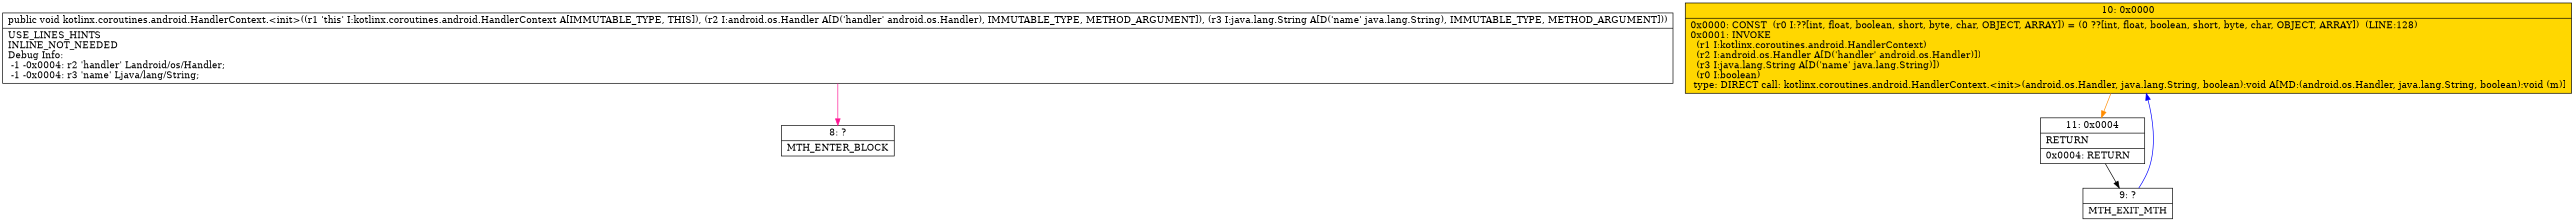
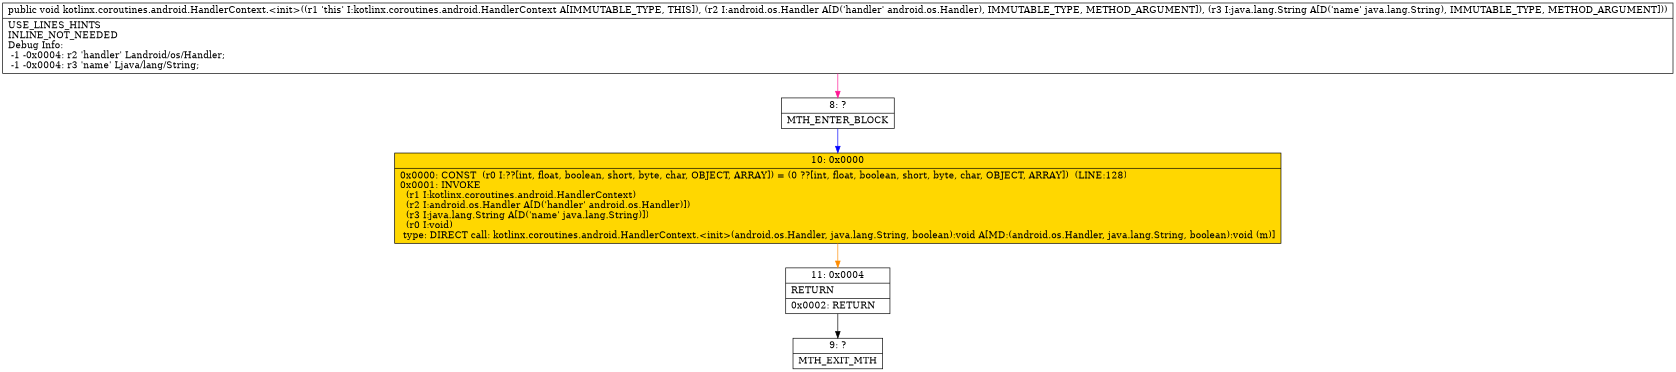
(1726, 75) -> (427, 225)
(2153, 145) -> (838, 137)
(2093, 156) -> (838, 306)
